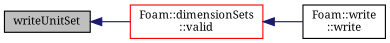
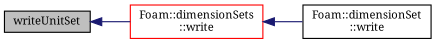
(197, 22) -> (197, 22)
(344, 22) -> (367, 22)
